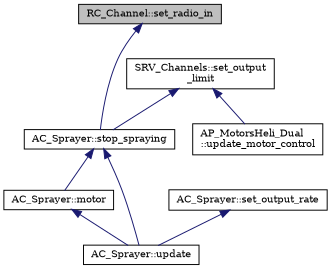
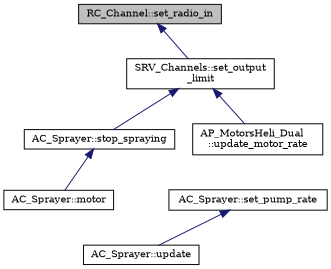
(111, 78) -> (176, 45)
(258, 139) -> (258, 139)
(248, 200) -> (248, 200)
(126, 201) -> none
(104, 230) -> none
